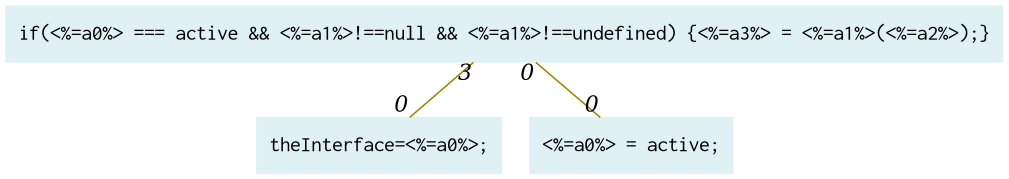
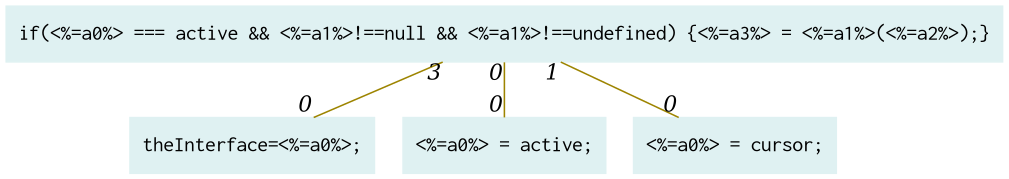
none -> (735, 145)
